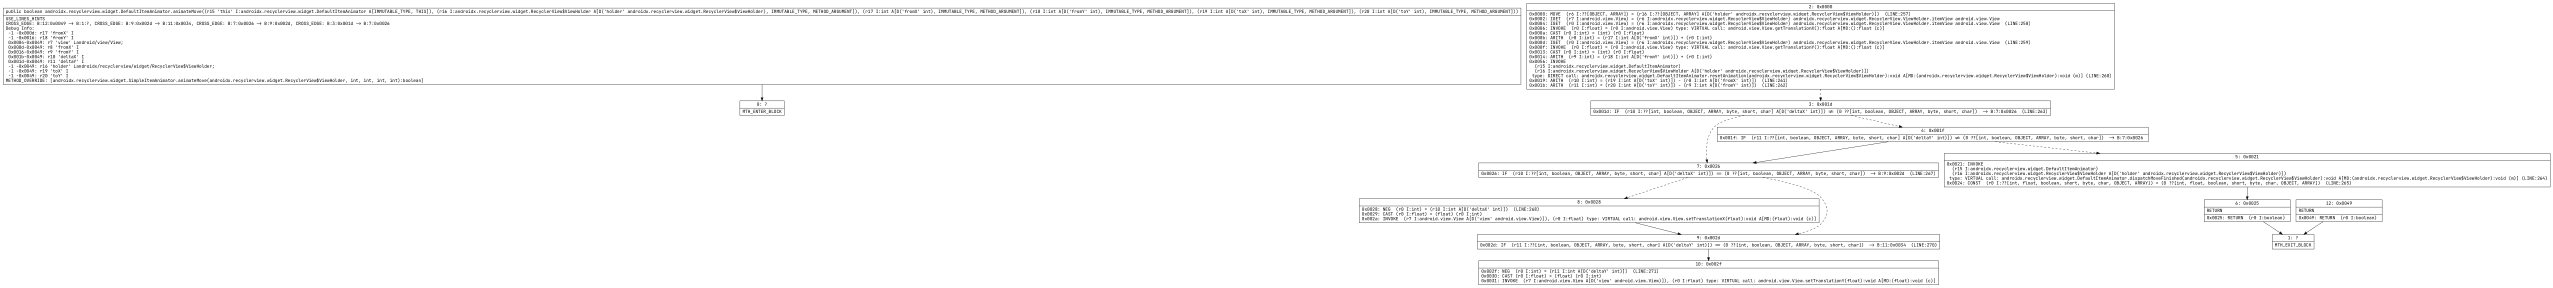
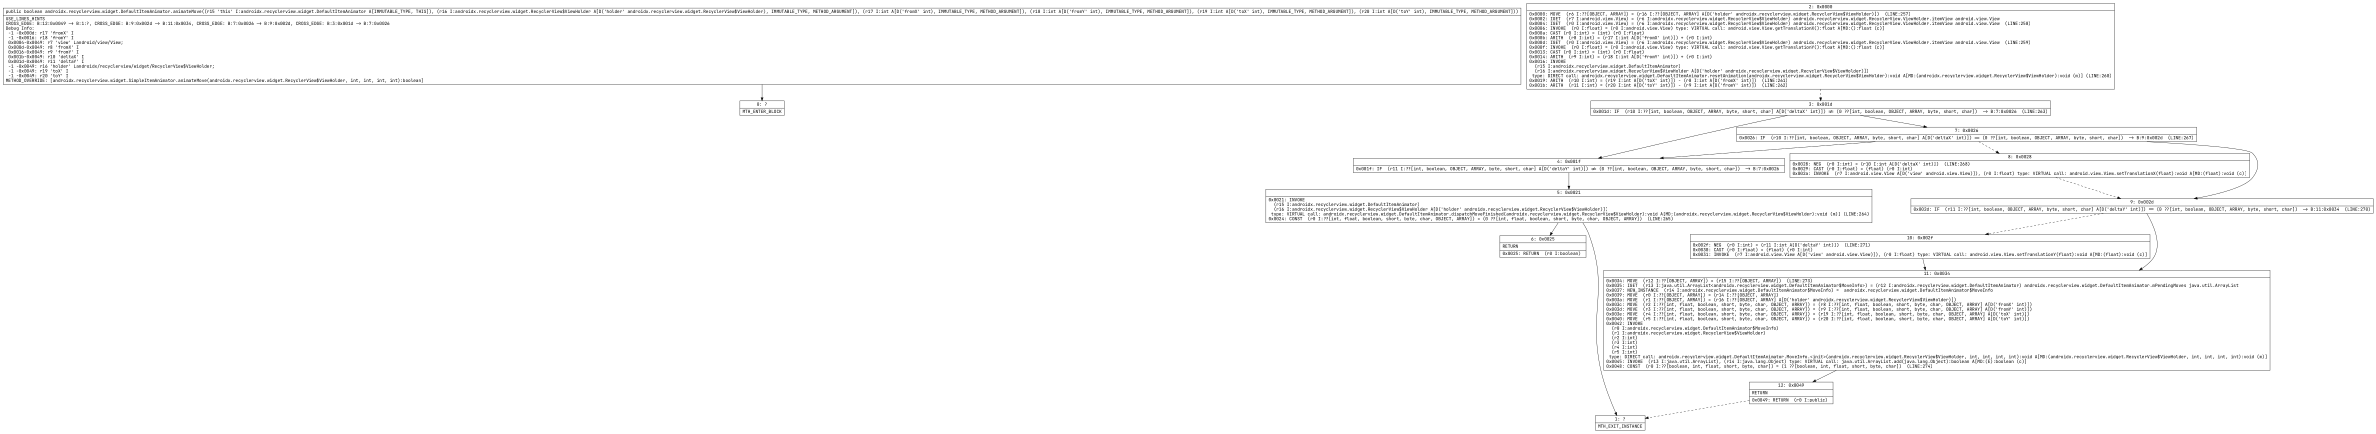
(1550, 62) -> (1550, 62)
(1875, 121) -> (1694, 136)
(1714, 128) -> (1892, 121)
(2046, 147) -> (1569, 179)
(1822, 152) -> (1769, 150)
(1818, 195) -> (2243, 150)
(2339, 218) -> (1791, 400)
(2272, 227) -> (1597, 318)
(2315, 227) -> (1699, 409)
(1657, 228) -> (2087, 188)
(2293, 245) -> (1620, 426)
(1709, 253) -> (2046, 224)
none -> (1937, 320)
